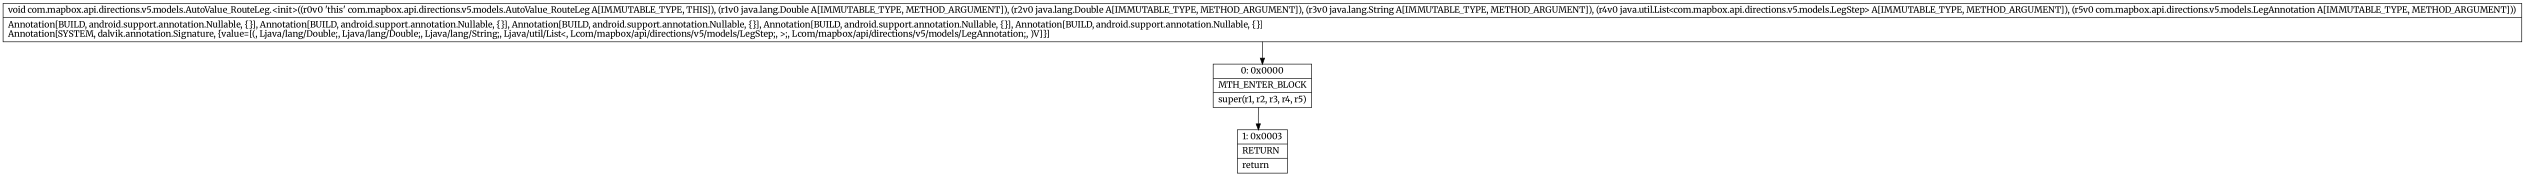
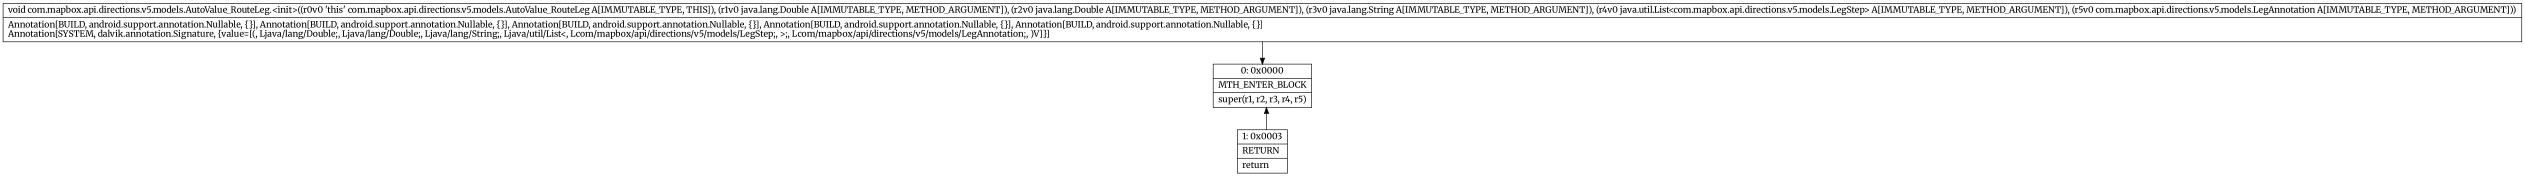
(1258, 116) -> (1267, 122)
